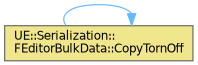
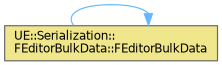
(99, 43) -> (111, 43)
